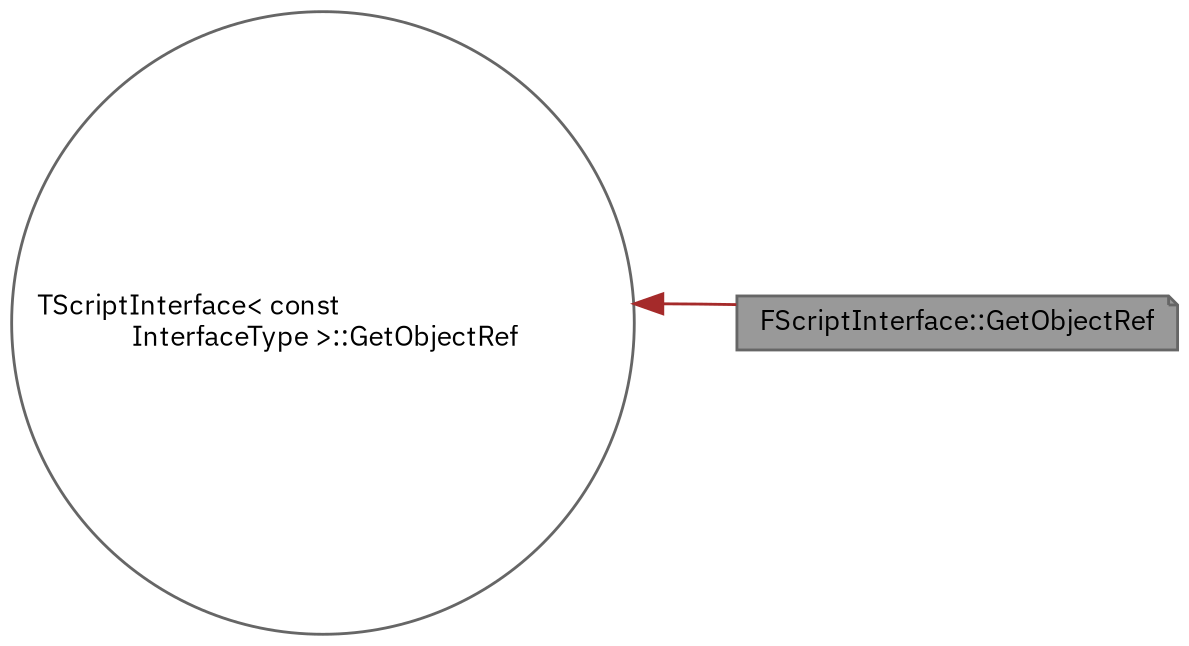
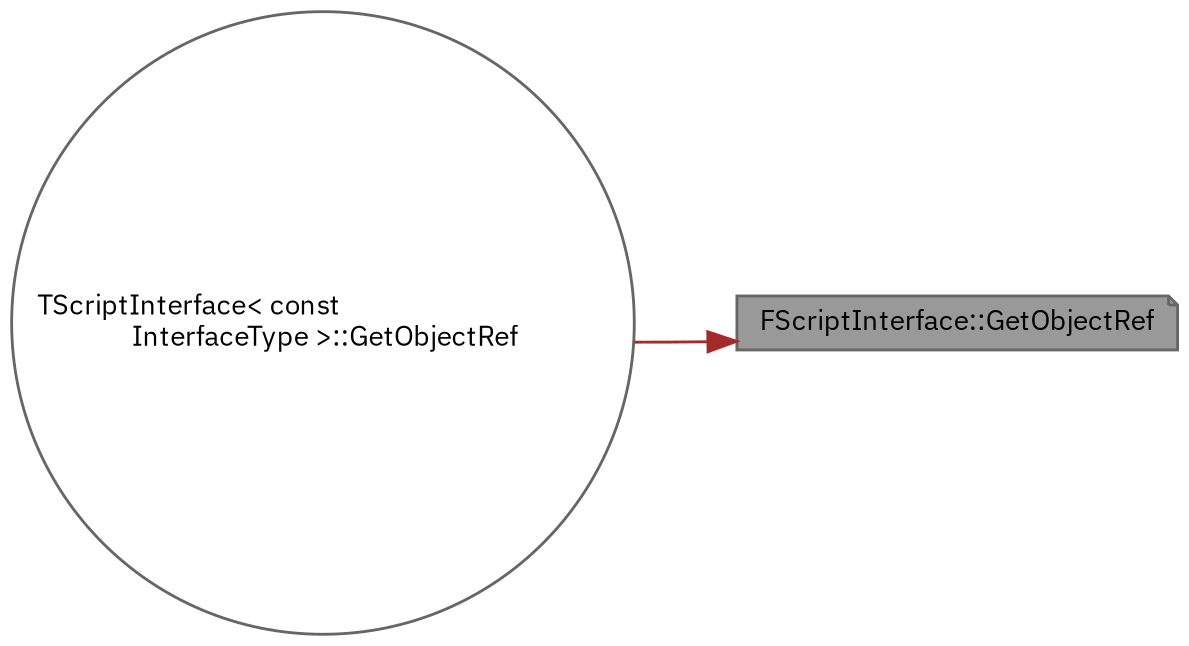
(700, 304) -> (671, 342)
